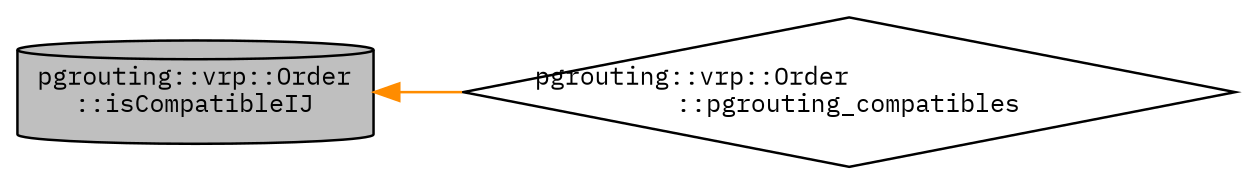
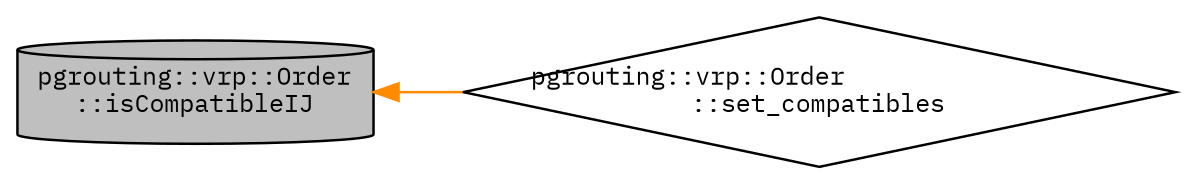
(849, 92) -> (819, 92)
